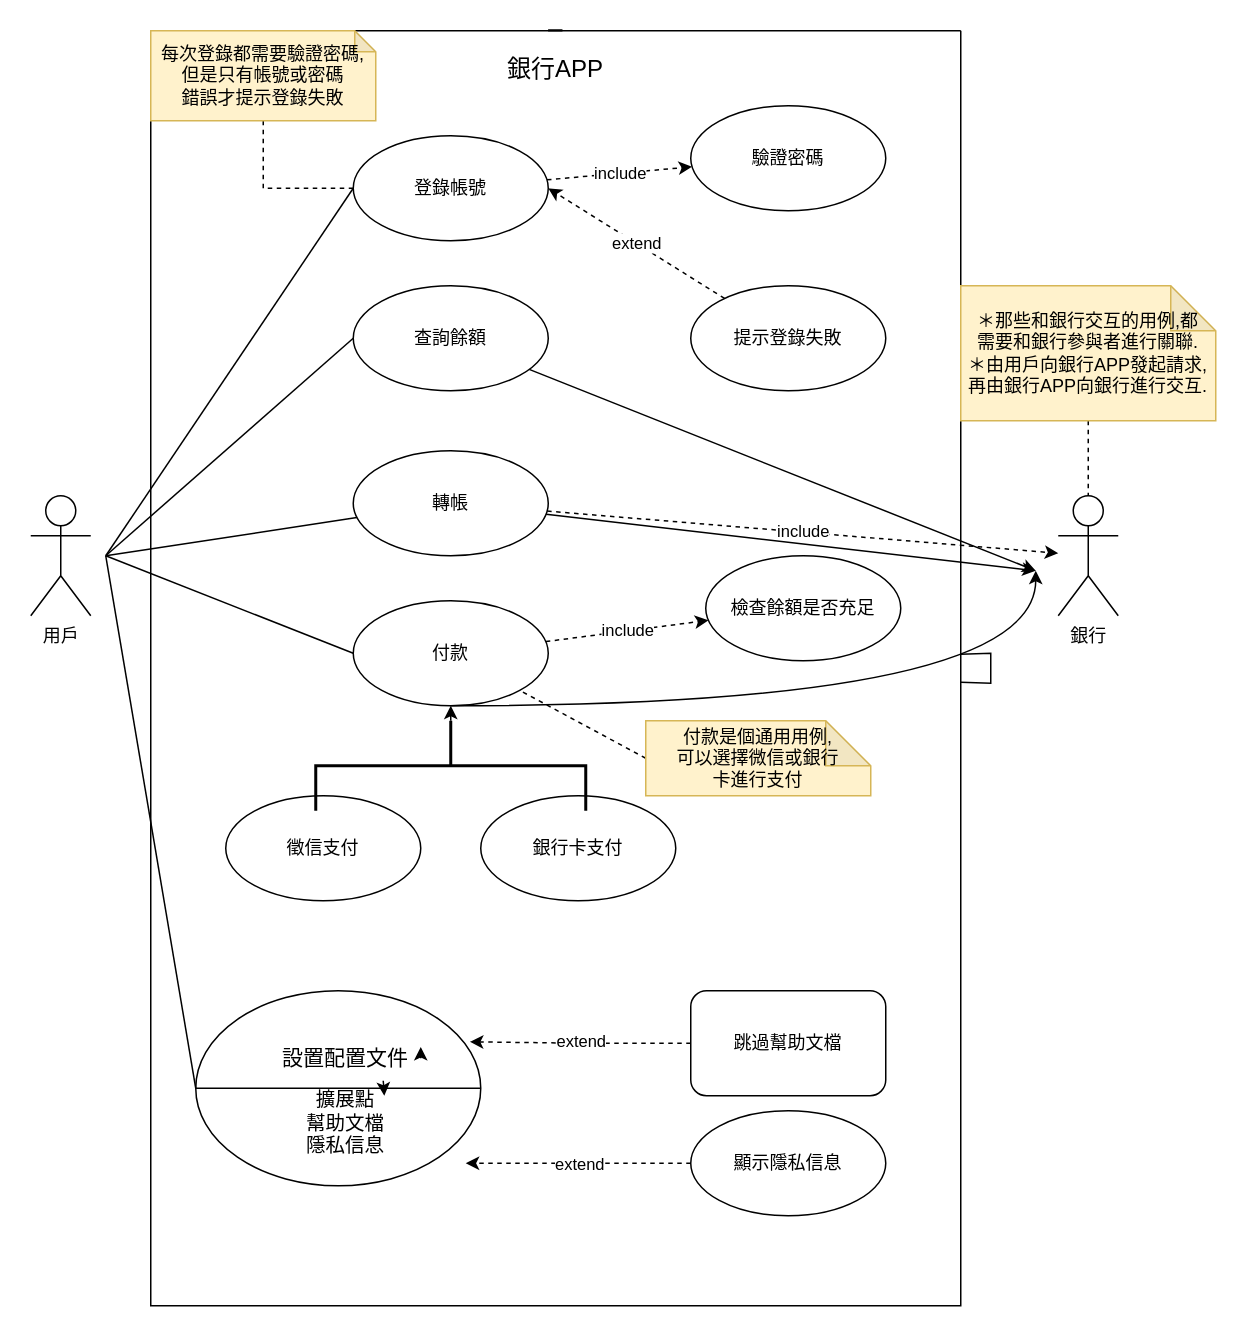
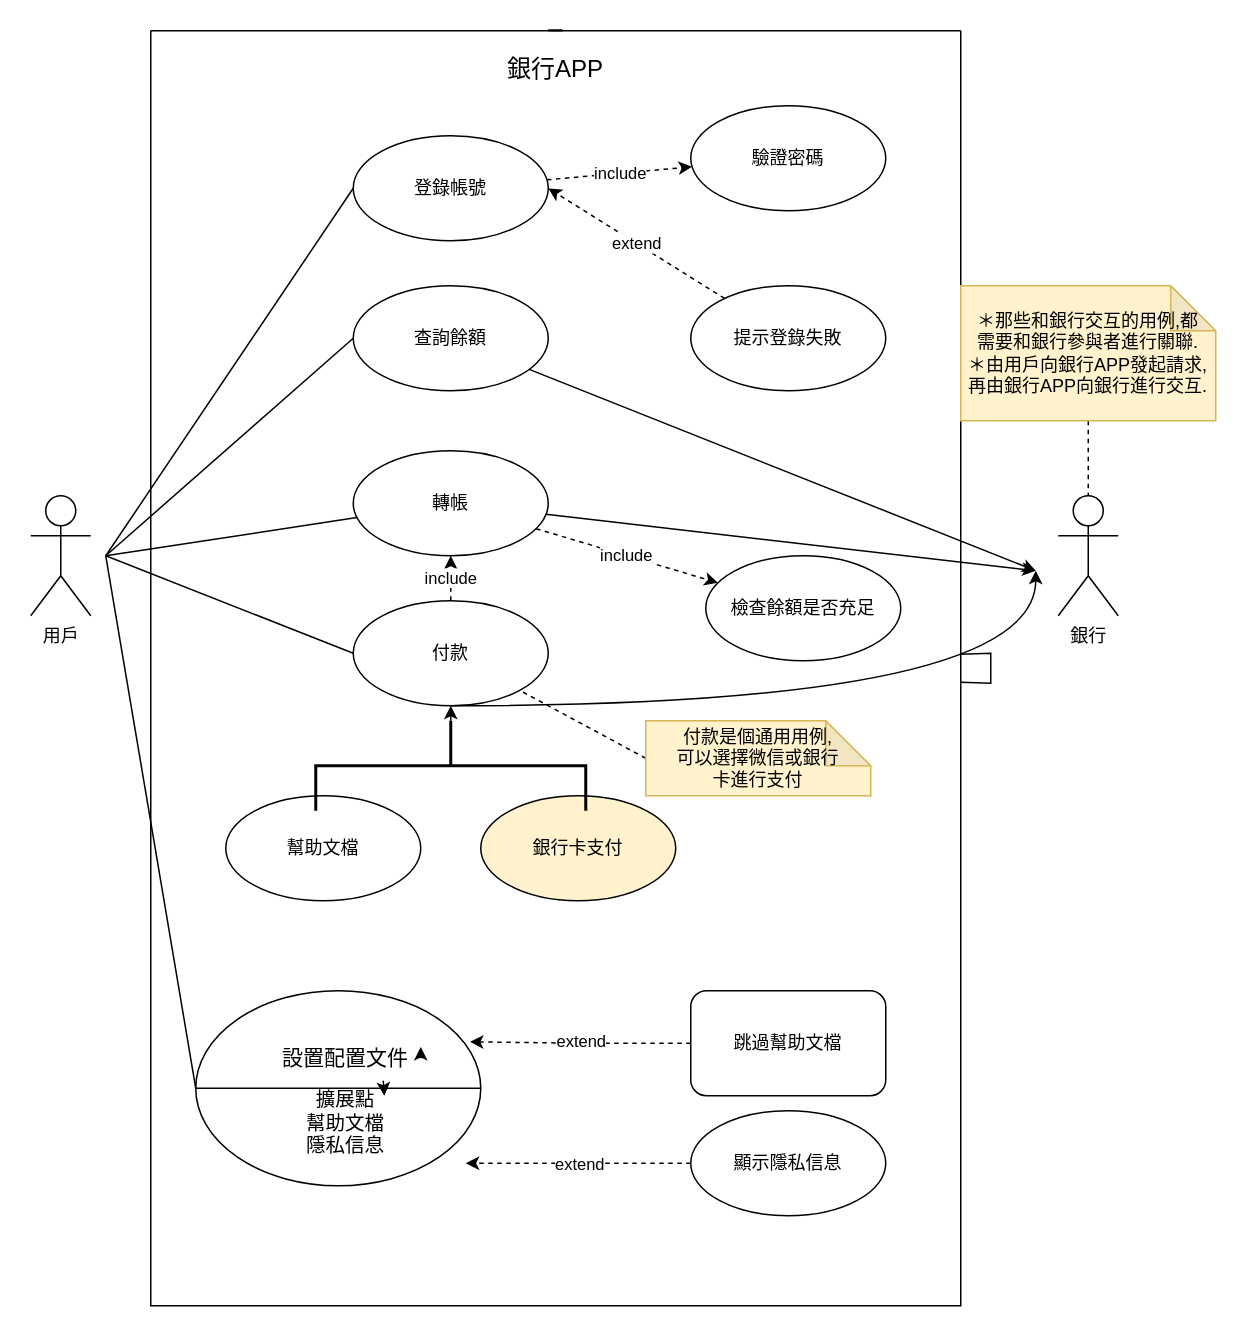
(263, 76) -> none
(273, 188) -> none
(757, 528) -> (622, 554)
(622, 632) -> (451, 584)
(323, 848) -> (323, 848)
(578, 848) -> (578, 848)
